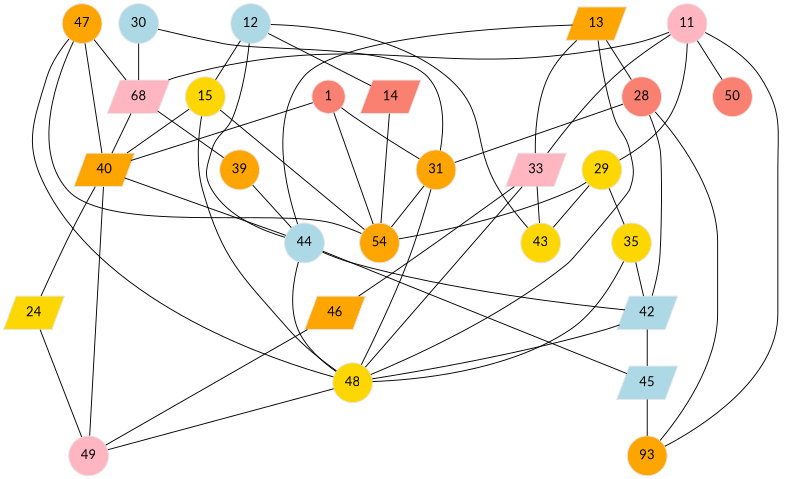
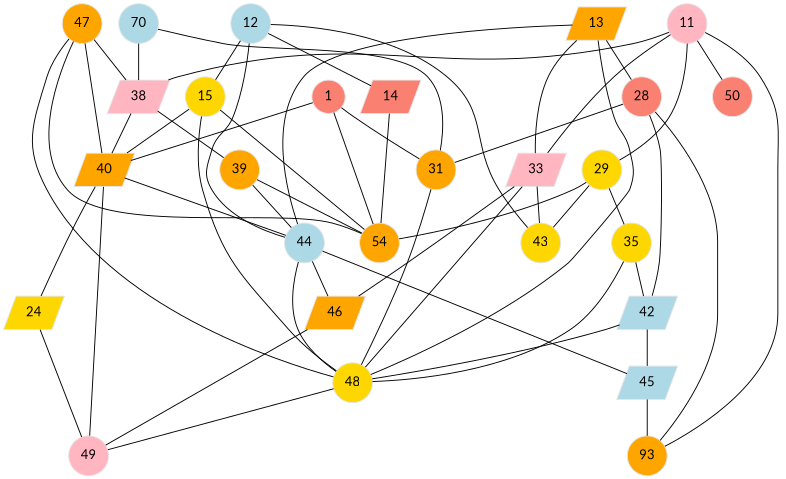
(139, 24) -> (139, 24)
(139, 97) -> (139, 97)
(408, 206) -> (309, 206)
(472, 289) -> (320, 279)
